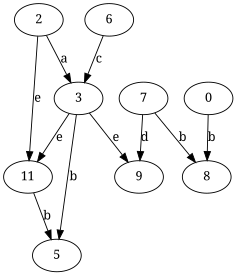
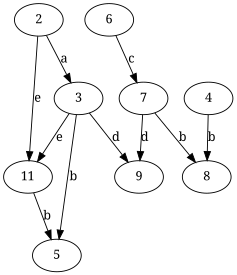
(96, 55) -> (124, 55)
(209, 98) -> (209, 98)
(116, 138) -> (116, 138)
